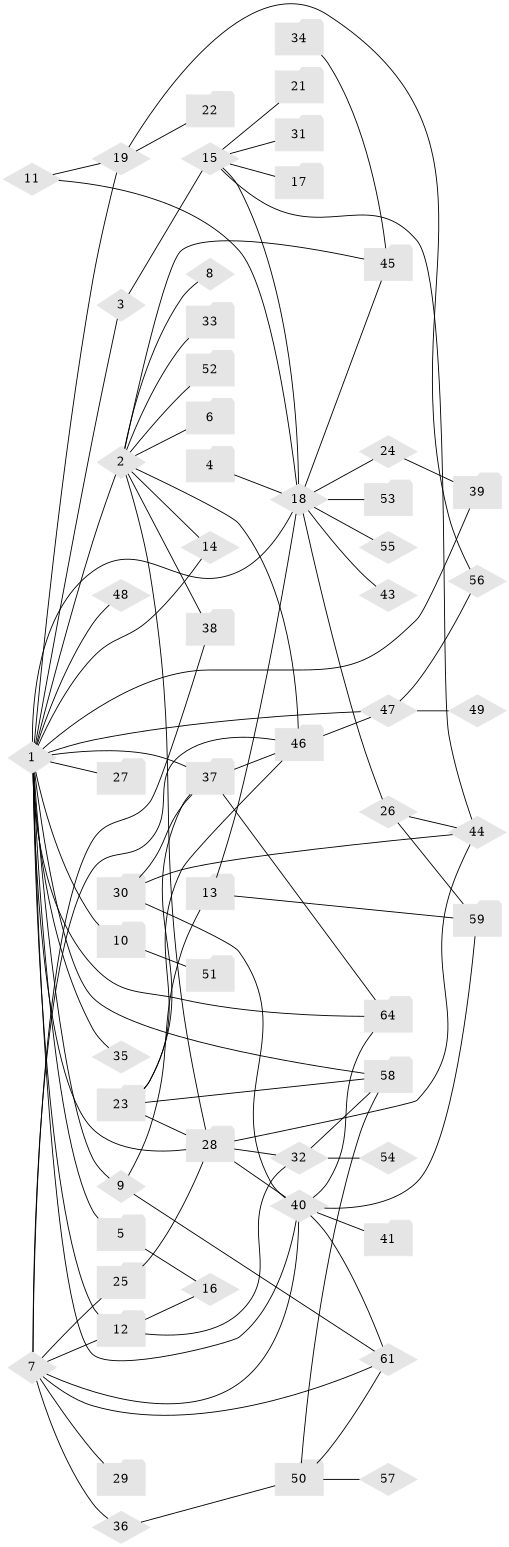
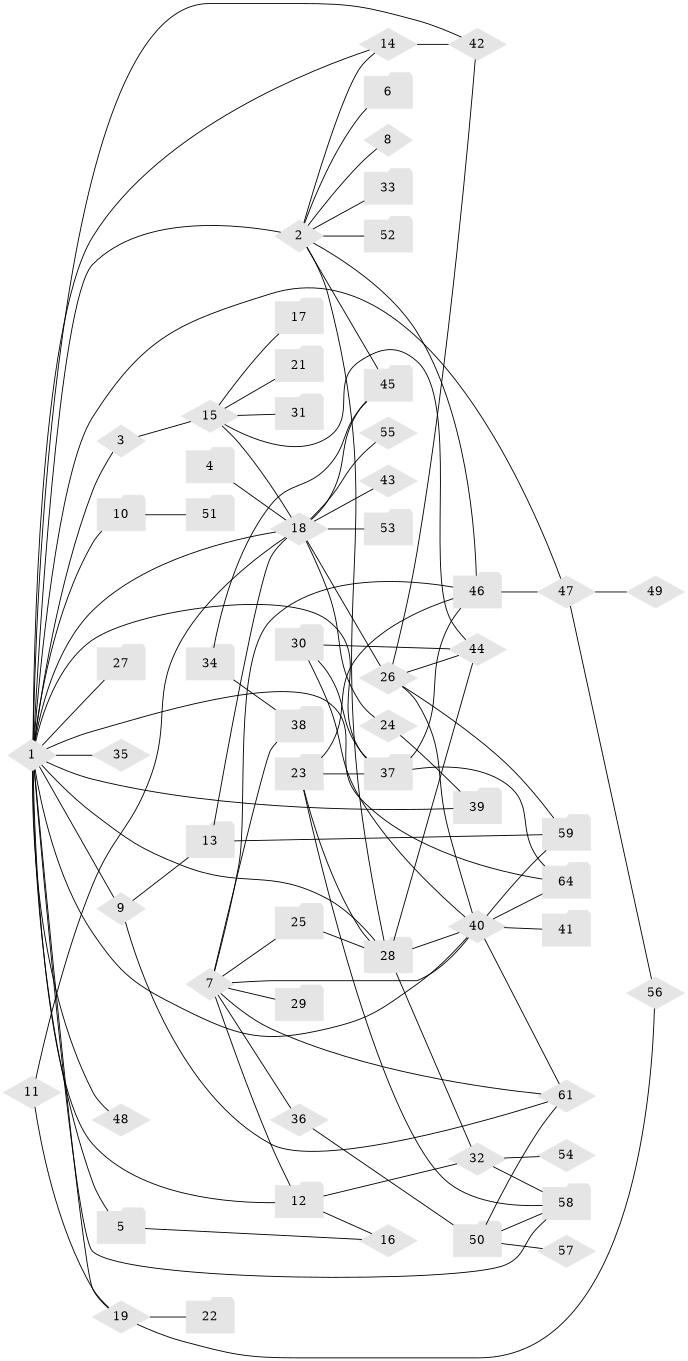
none -> (477, 44)
(164, 543) -> (260, 699)
none -> (442, 797)
